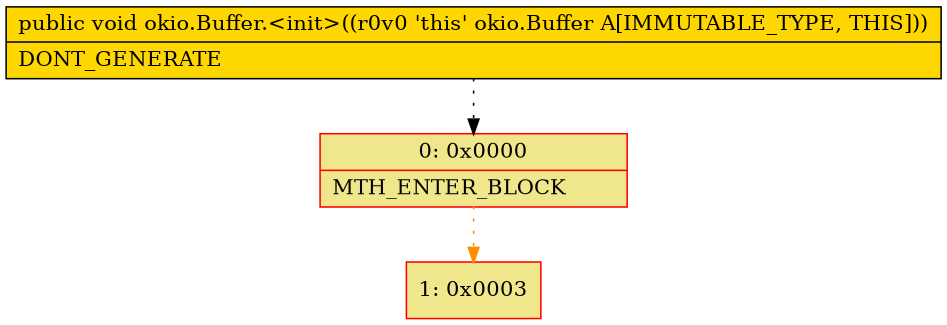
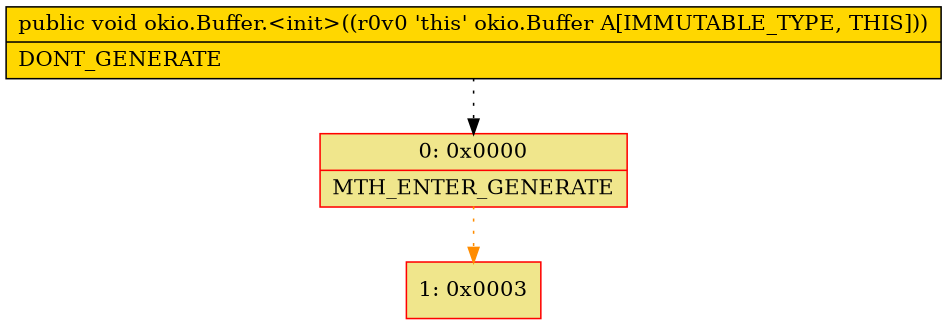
(450, 188) -> (474, 188)
